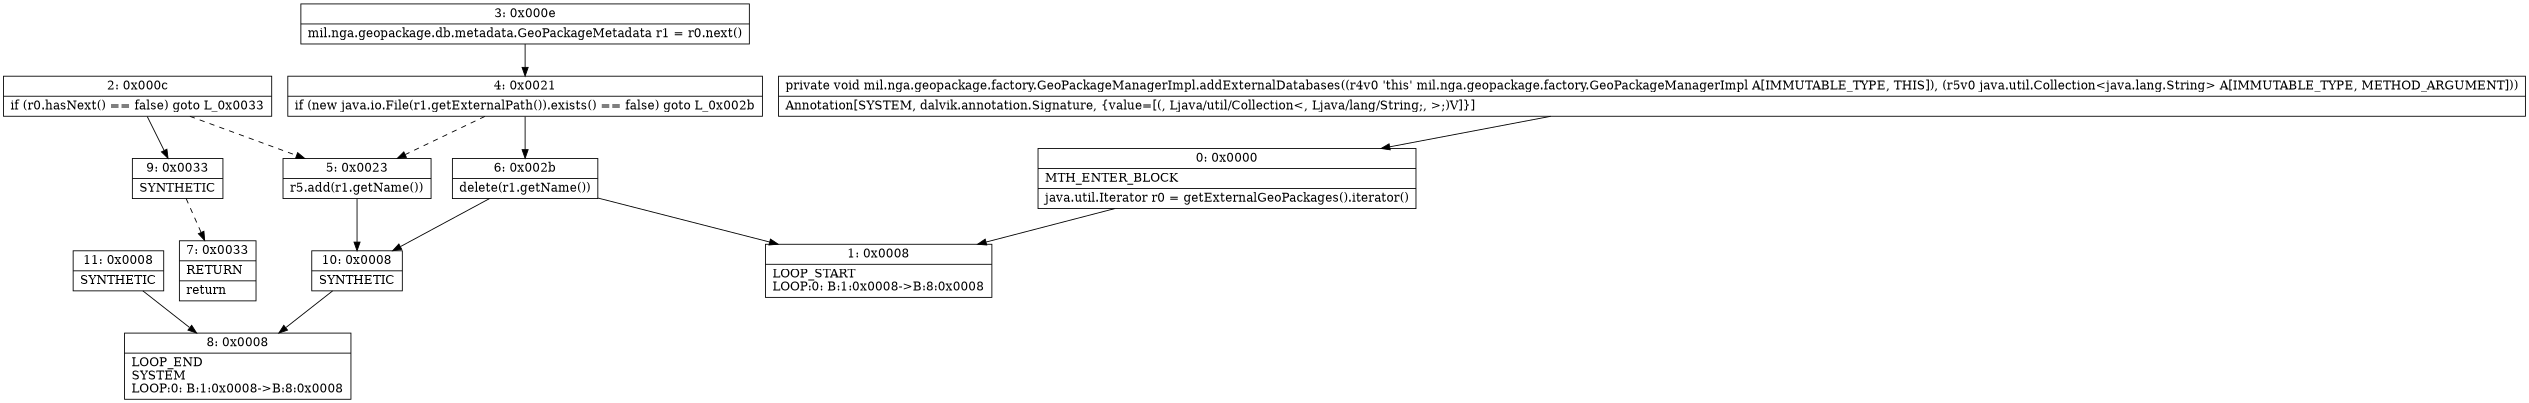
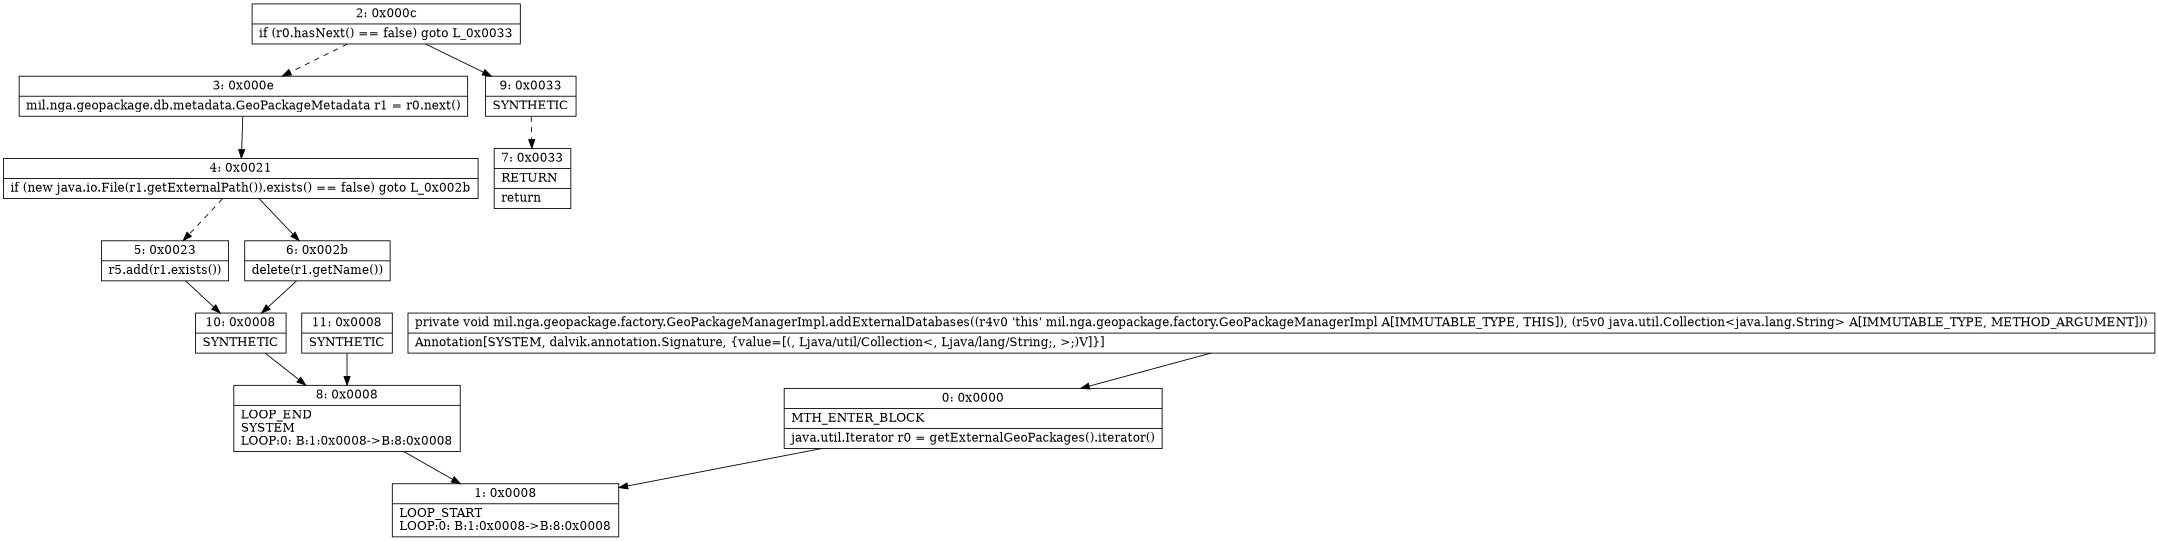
(243, 136) -> (319, 58)
(357, 188) -> (165, 270)
(684, 220) -> (428, 466)
